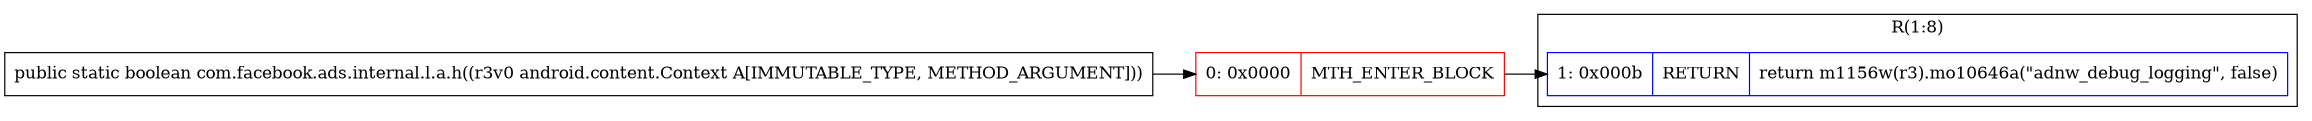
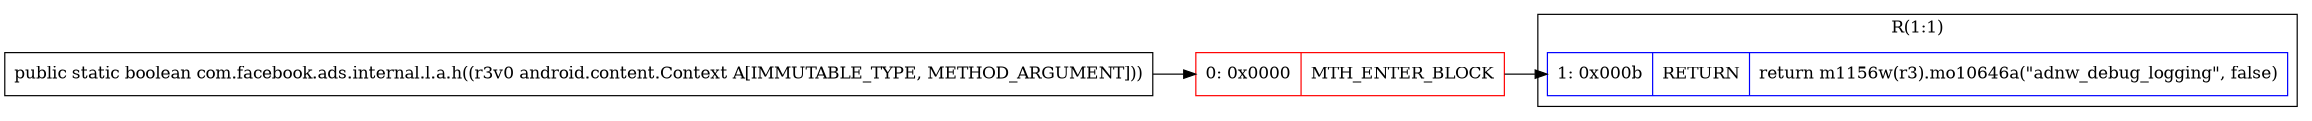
(1918, 28) -> (1918, 28)
